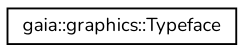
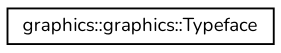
(122, 26) -> (141, 26)
